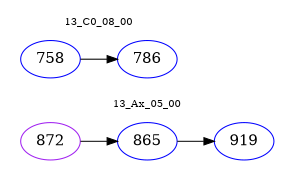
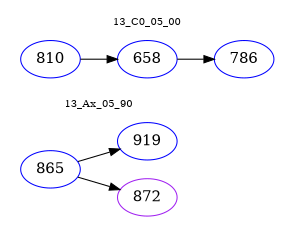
(99, 22) -> (147, 22)
none -> (50, 59)
(50, 59) -> (147, 59)
(147, 104) -> (99, 104)
(94, 141) -> (94, 182)
